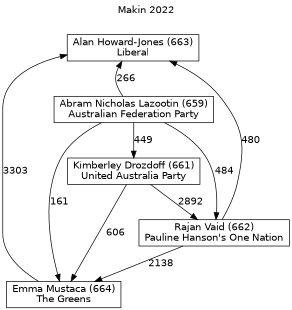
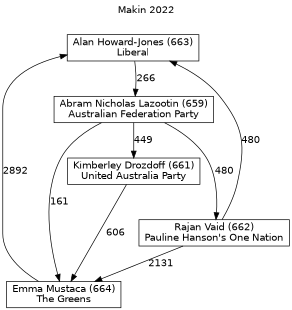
(116, 82) -> (136, 75)
(16, 171) -> (16, 171)
(225, 171) -> (225, 171)
(171, 200) -> none
(161, 264) -> (161, 264)
